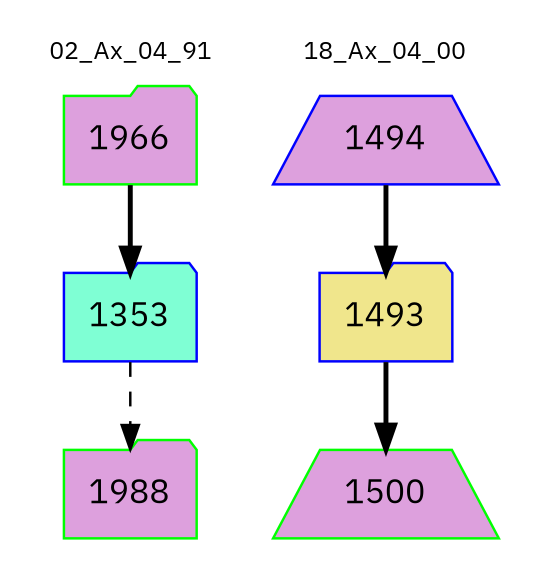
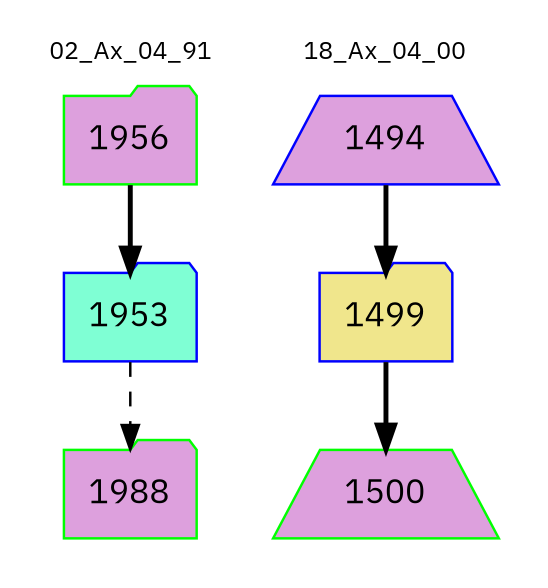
(130, 140) -> (130, 140)
(130, 317) -> (130, 317)
(386, 317) -> (386, 317)
